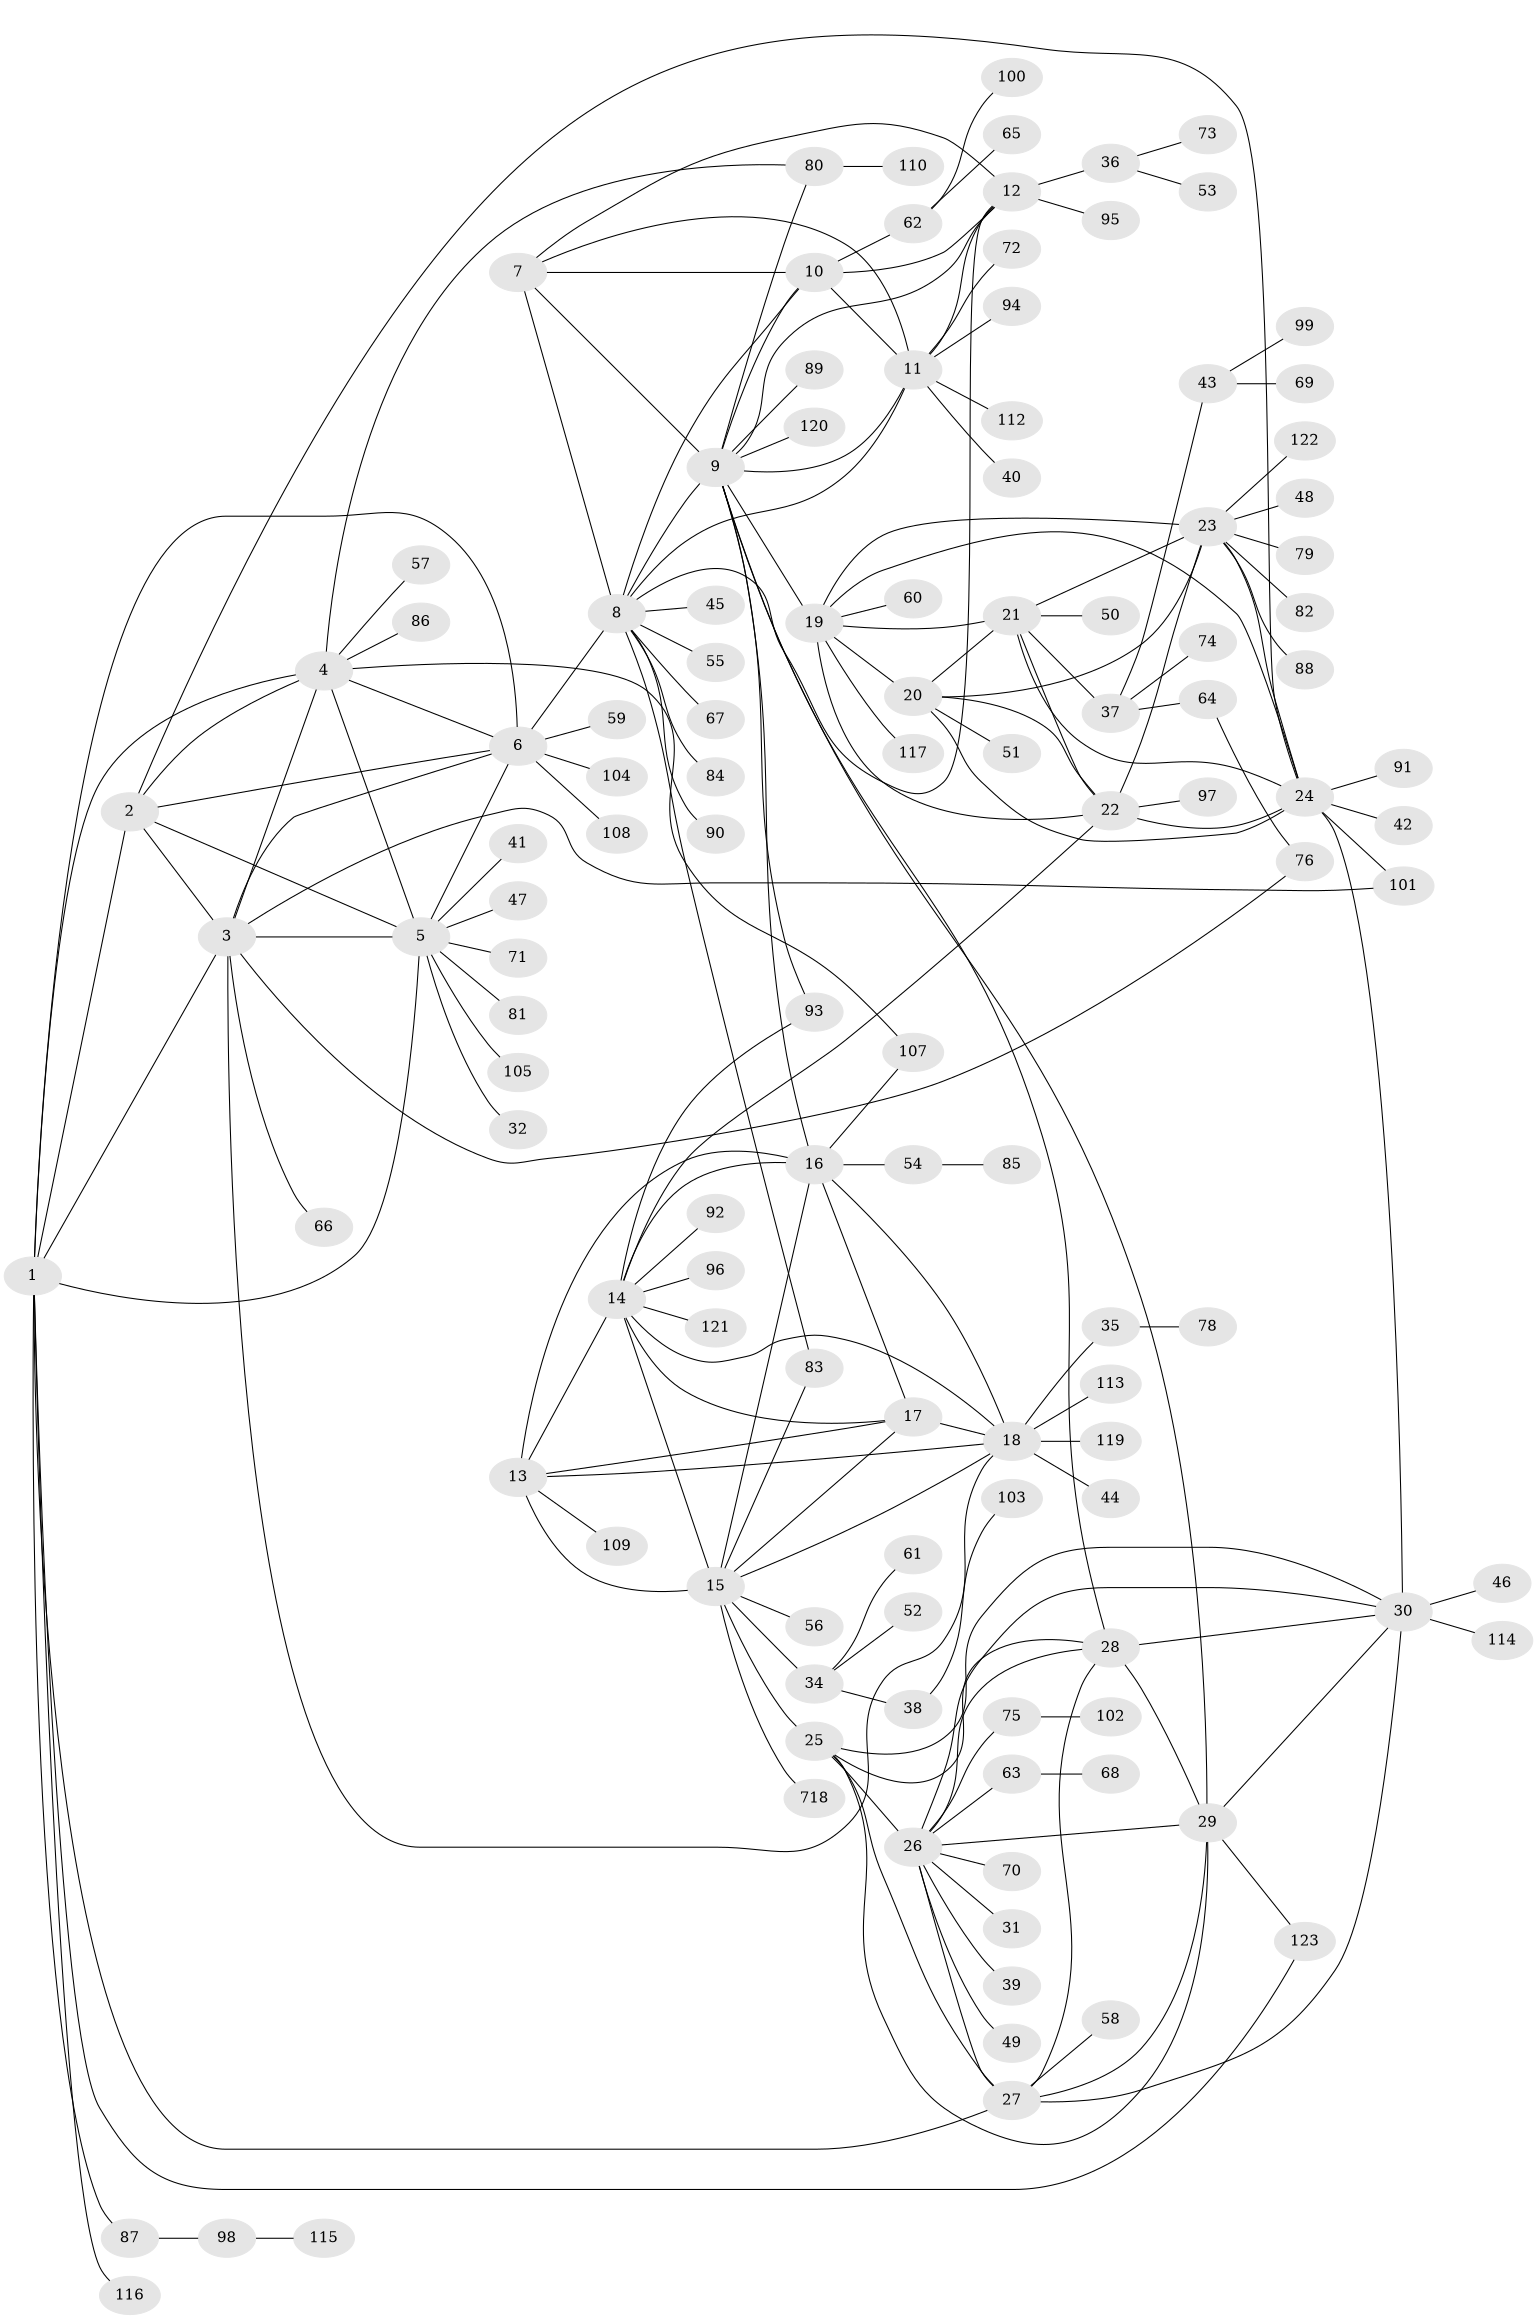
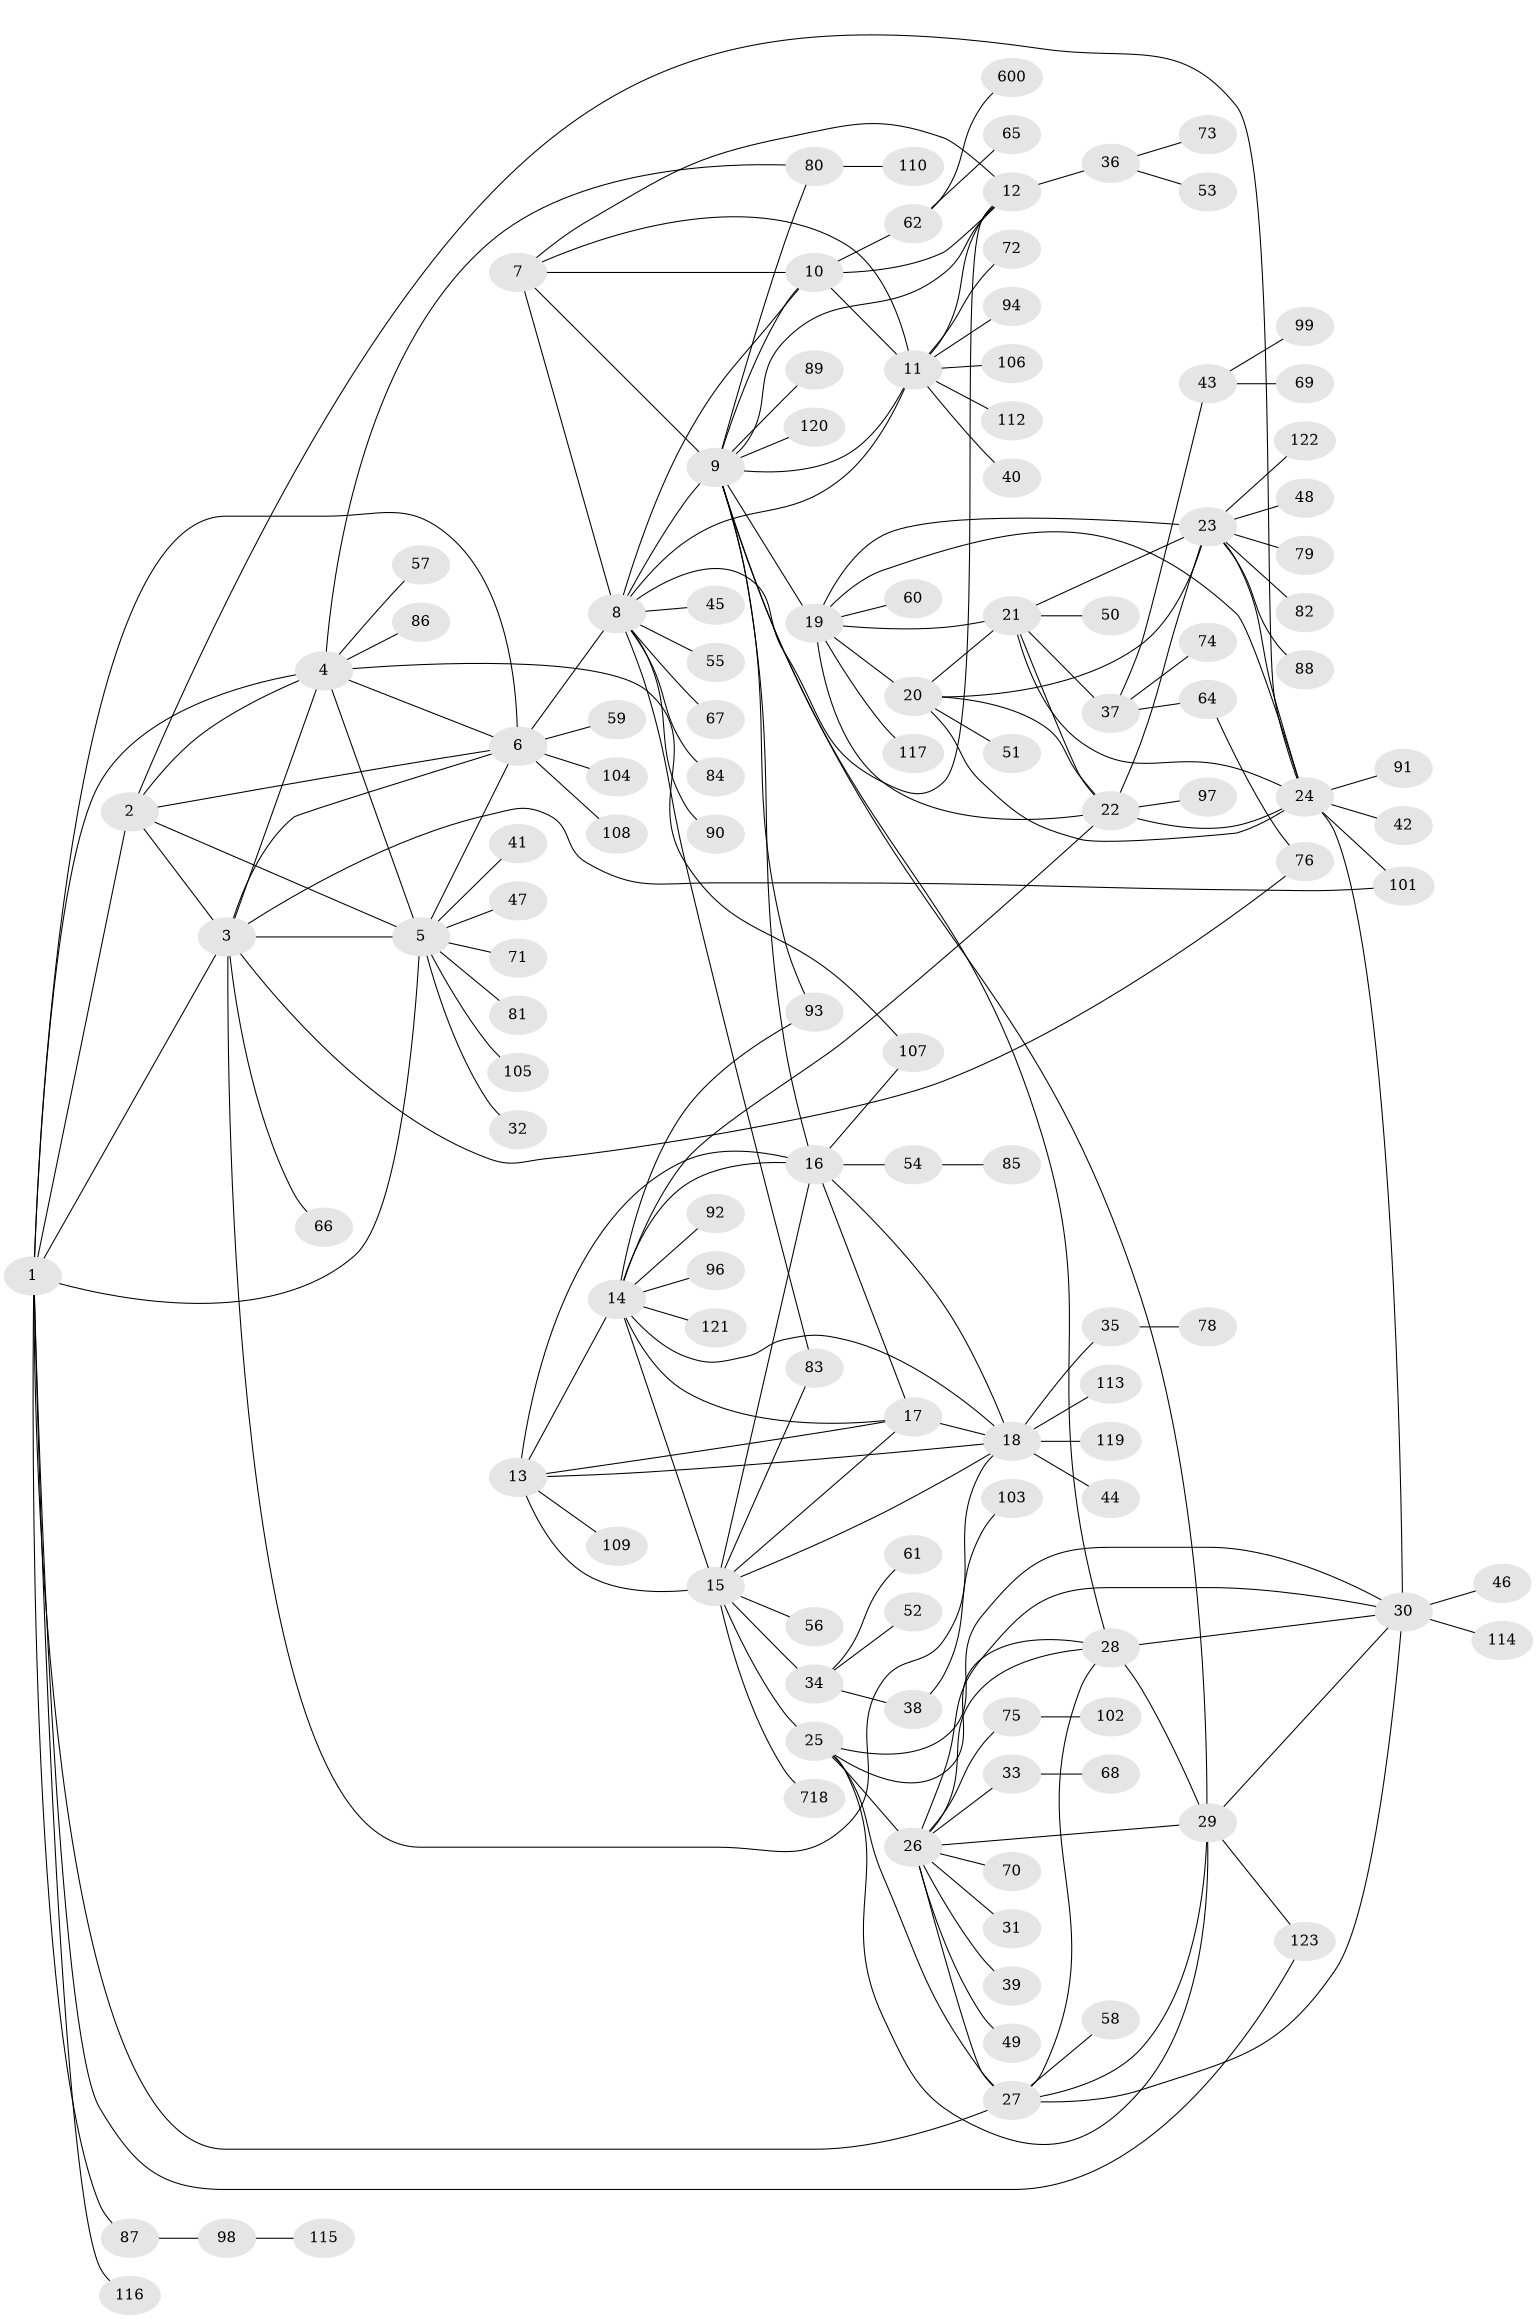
(1012, 77) -> (1012, 77)
(1111, 221) -> none
none -> (1012, 364)
(1012, 1774) -> (1012, 1774)
